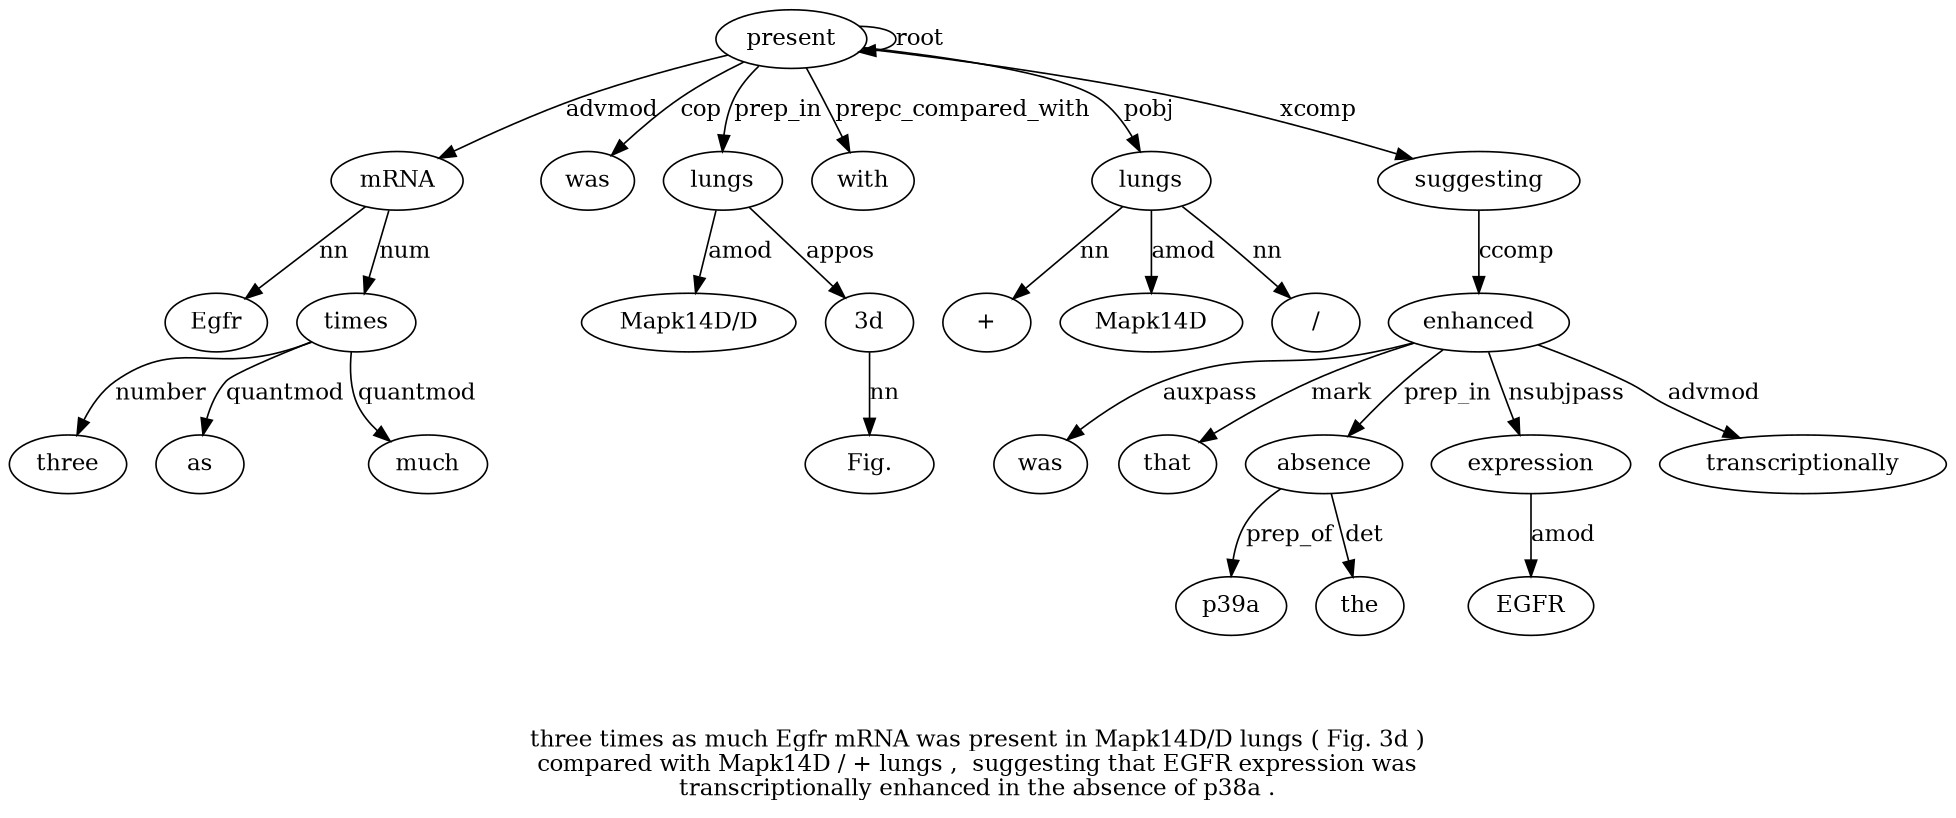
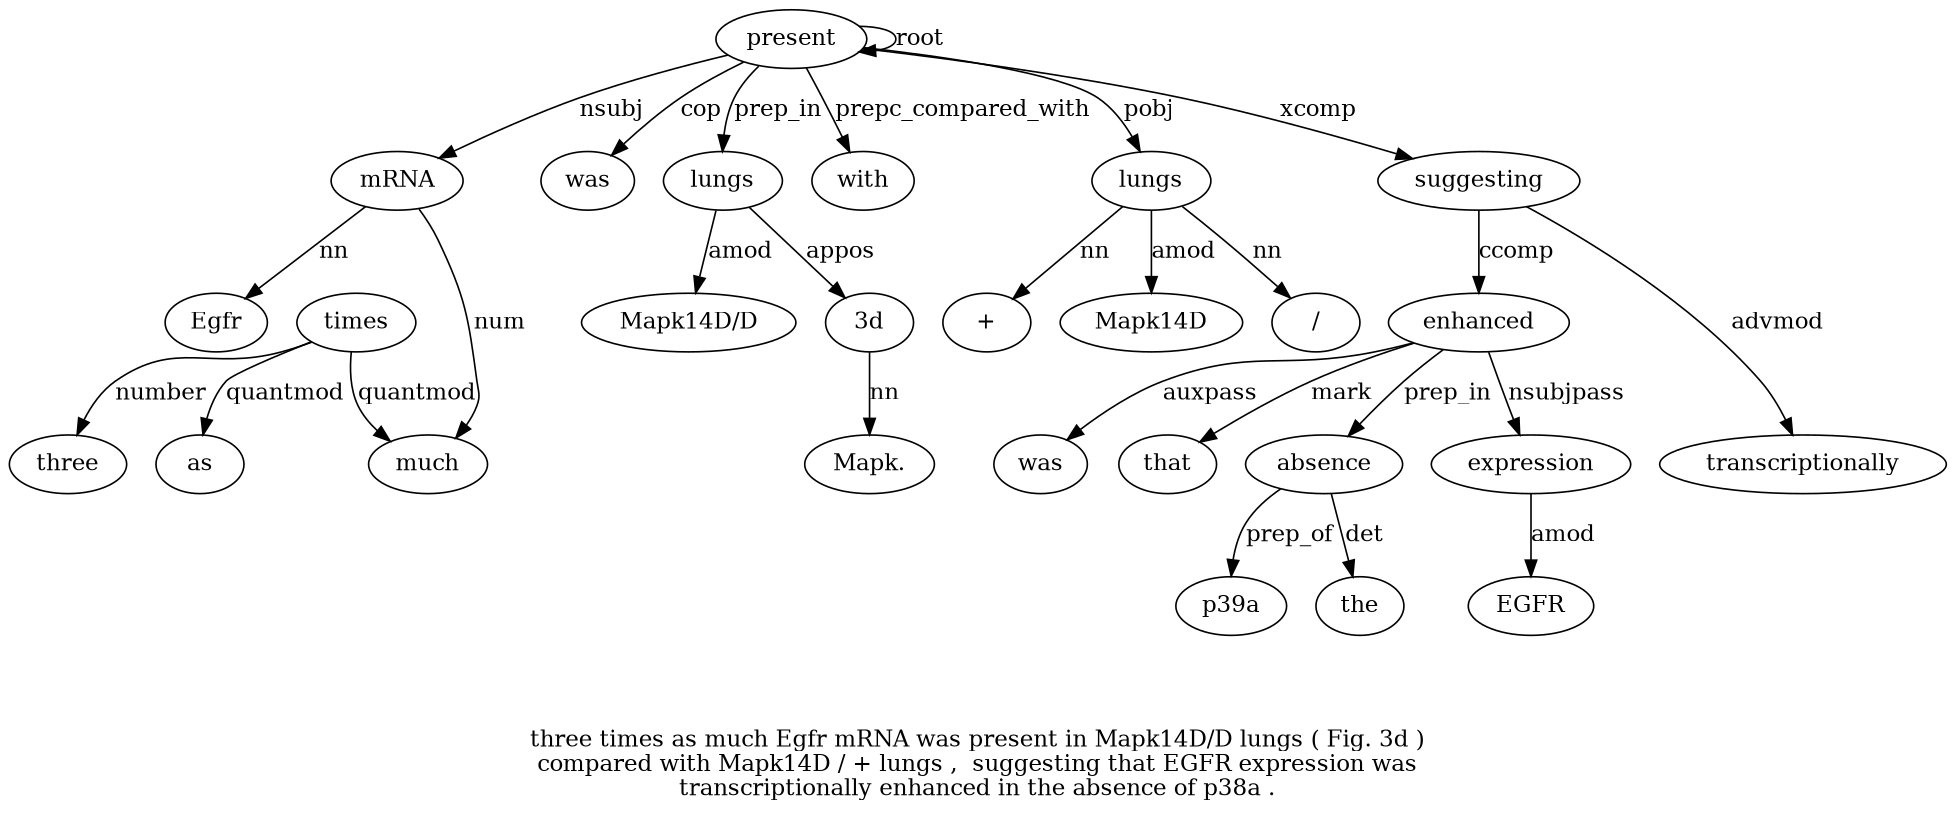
(612, 110) -> (612, 110)
(379, 244) -> (466, 314)
(1633, 385) -> (1670, 298)
(870, 464) -> (870, 464)
